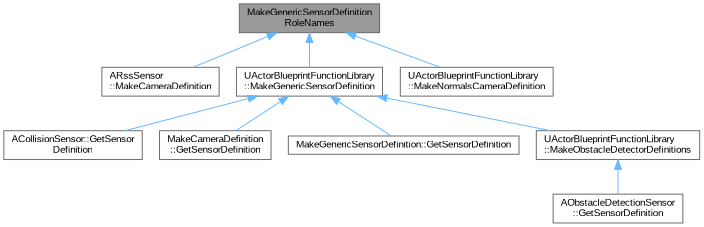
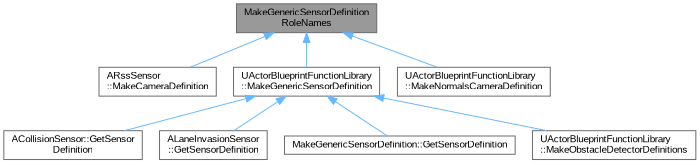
(215, 145) -> (213, 145)
(618, 209) -> none
